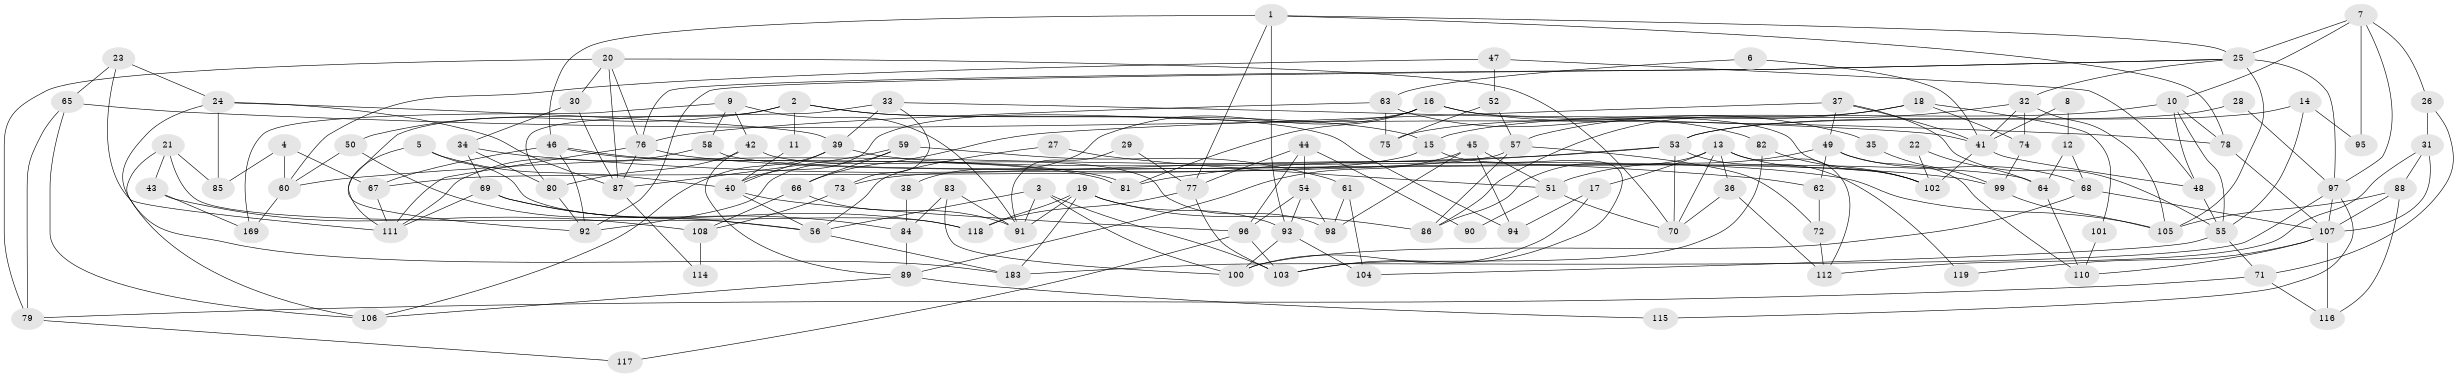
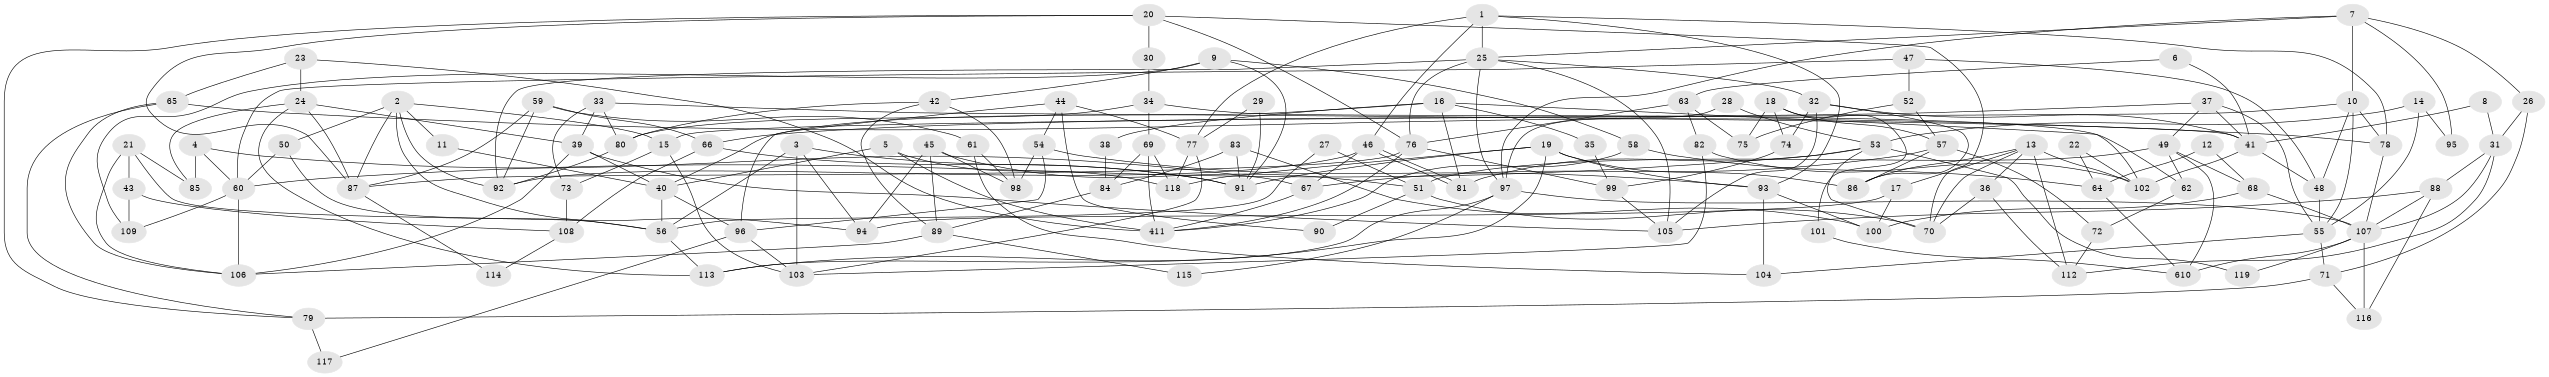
(2068, 124) -> (2490, 123)
(595, 146) -> (373, 144)
none -> (239, 232)
(251, 232) -> (129, 232)
(391, 232) -> (1157, 232)
(1132, 242) -> (828, 187)
(1013, 275) -> (707, 275)
(2082, 275) -> (2183, 275)
